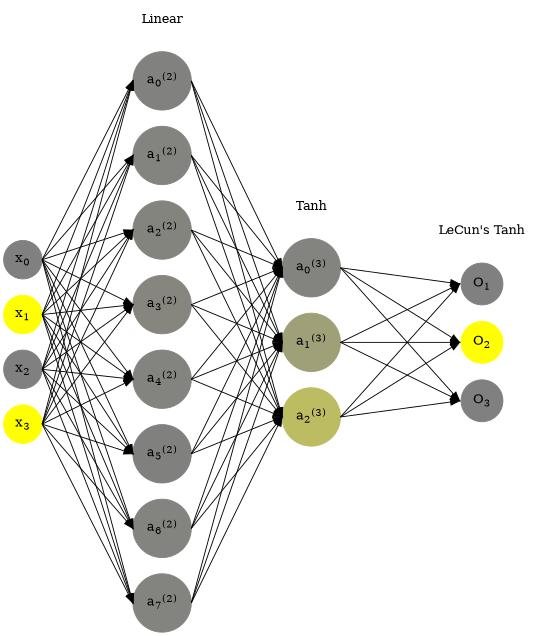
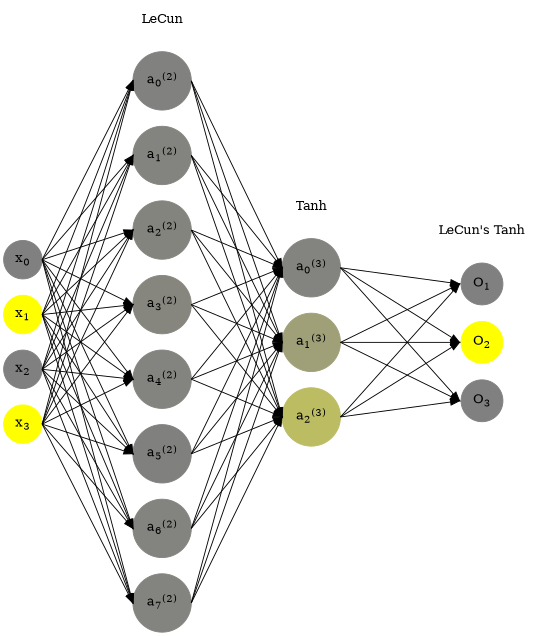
(162, 20) -> (162, 20)
